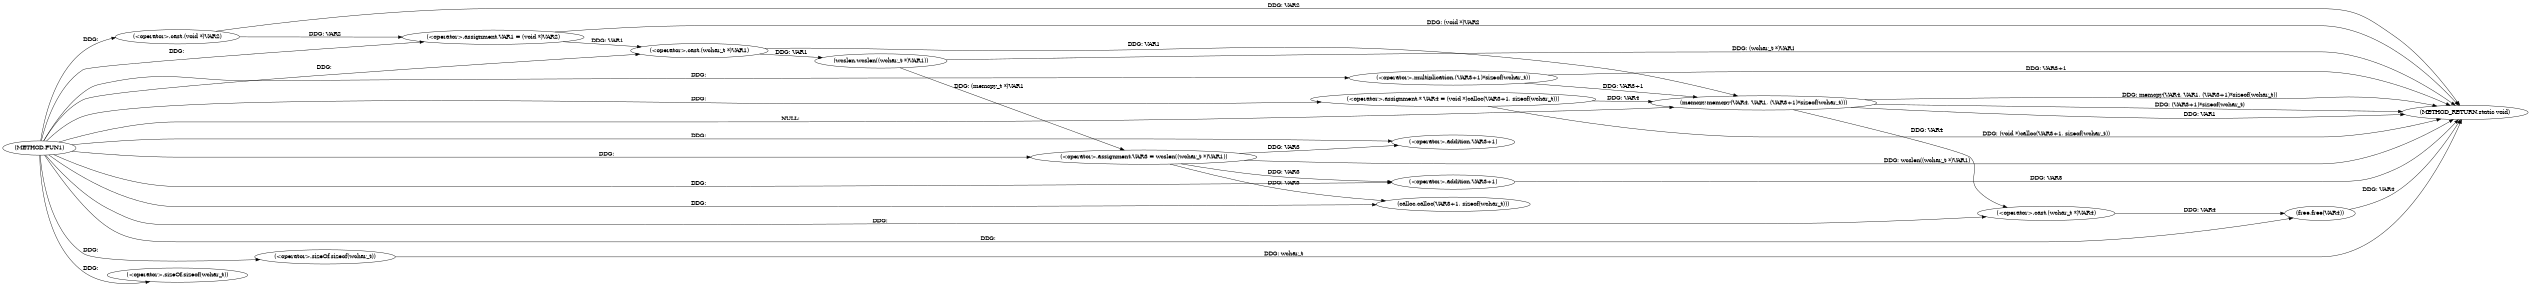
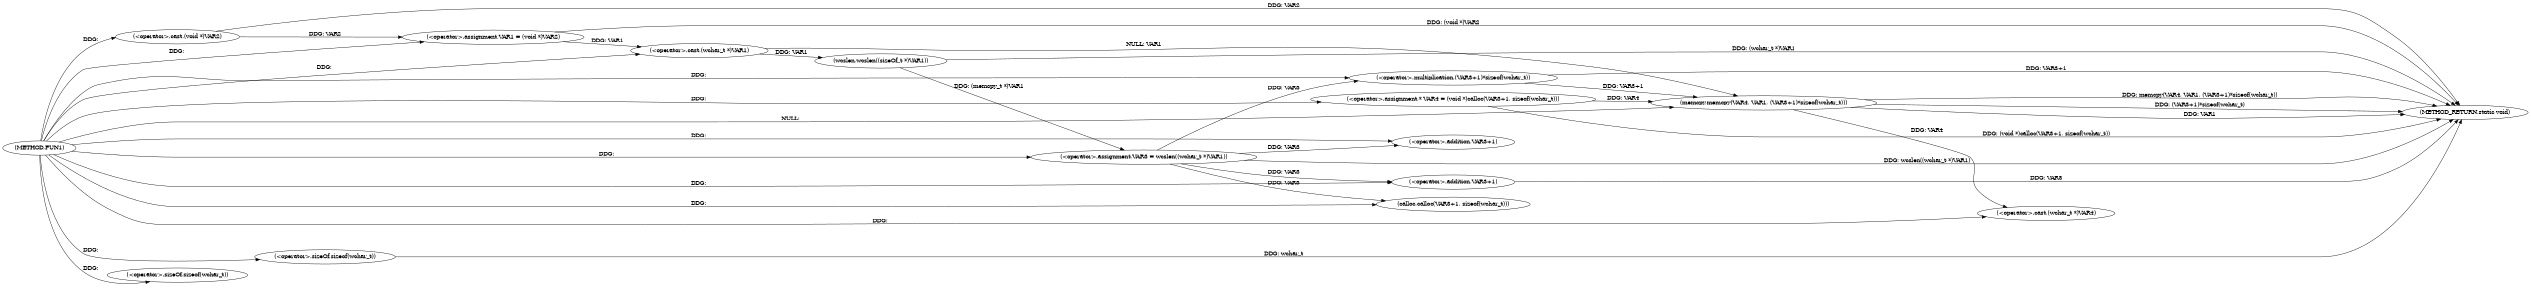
(1144, 45) -> (1144, 45)
(881, 61) -> (881, 61)
none -> (1253, 107)
(2320, 213) -> none
